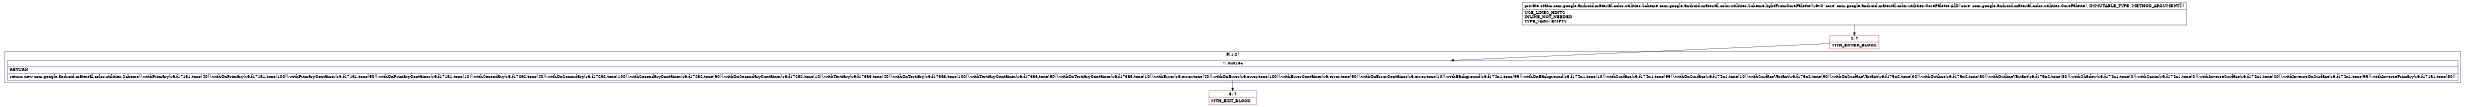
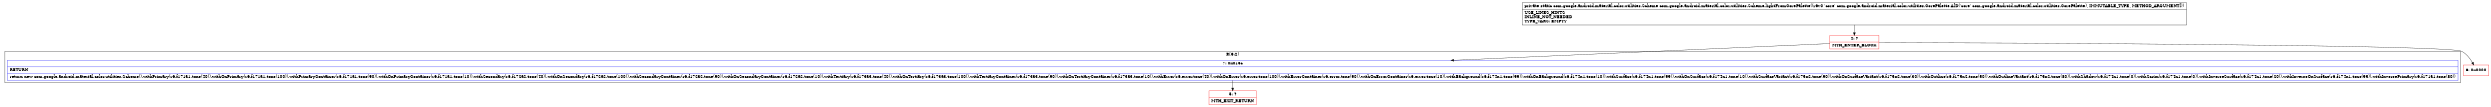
(1233, 55) -> (1233, 55)
none -> (2476, 70)
(1231, 101) -> (1233, 101)
